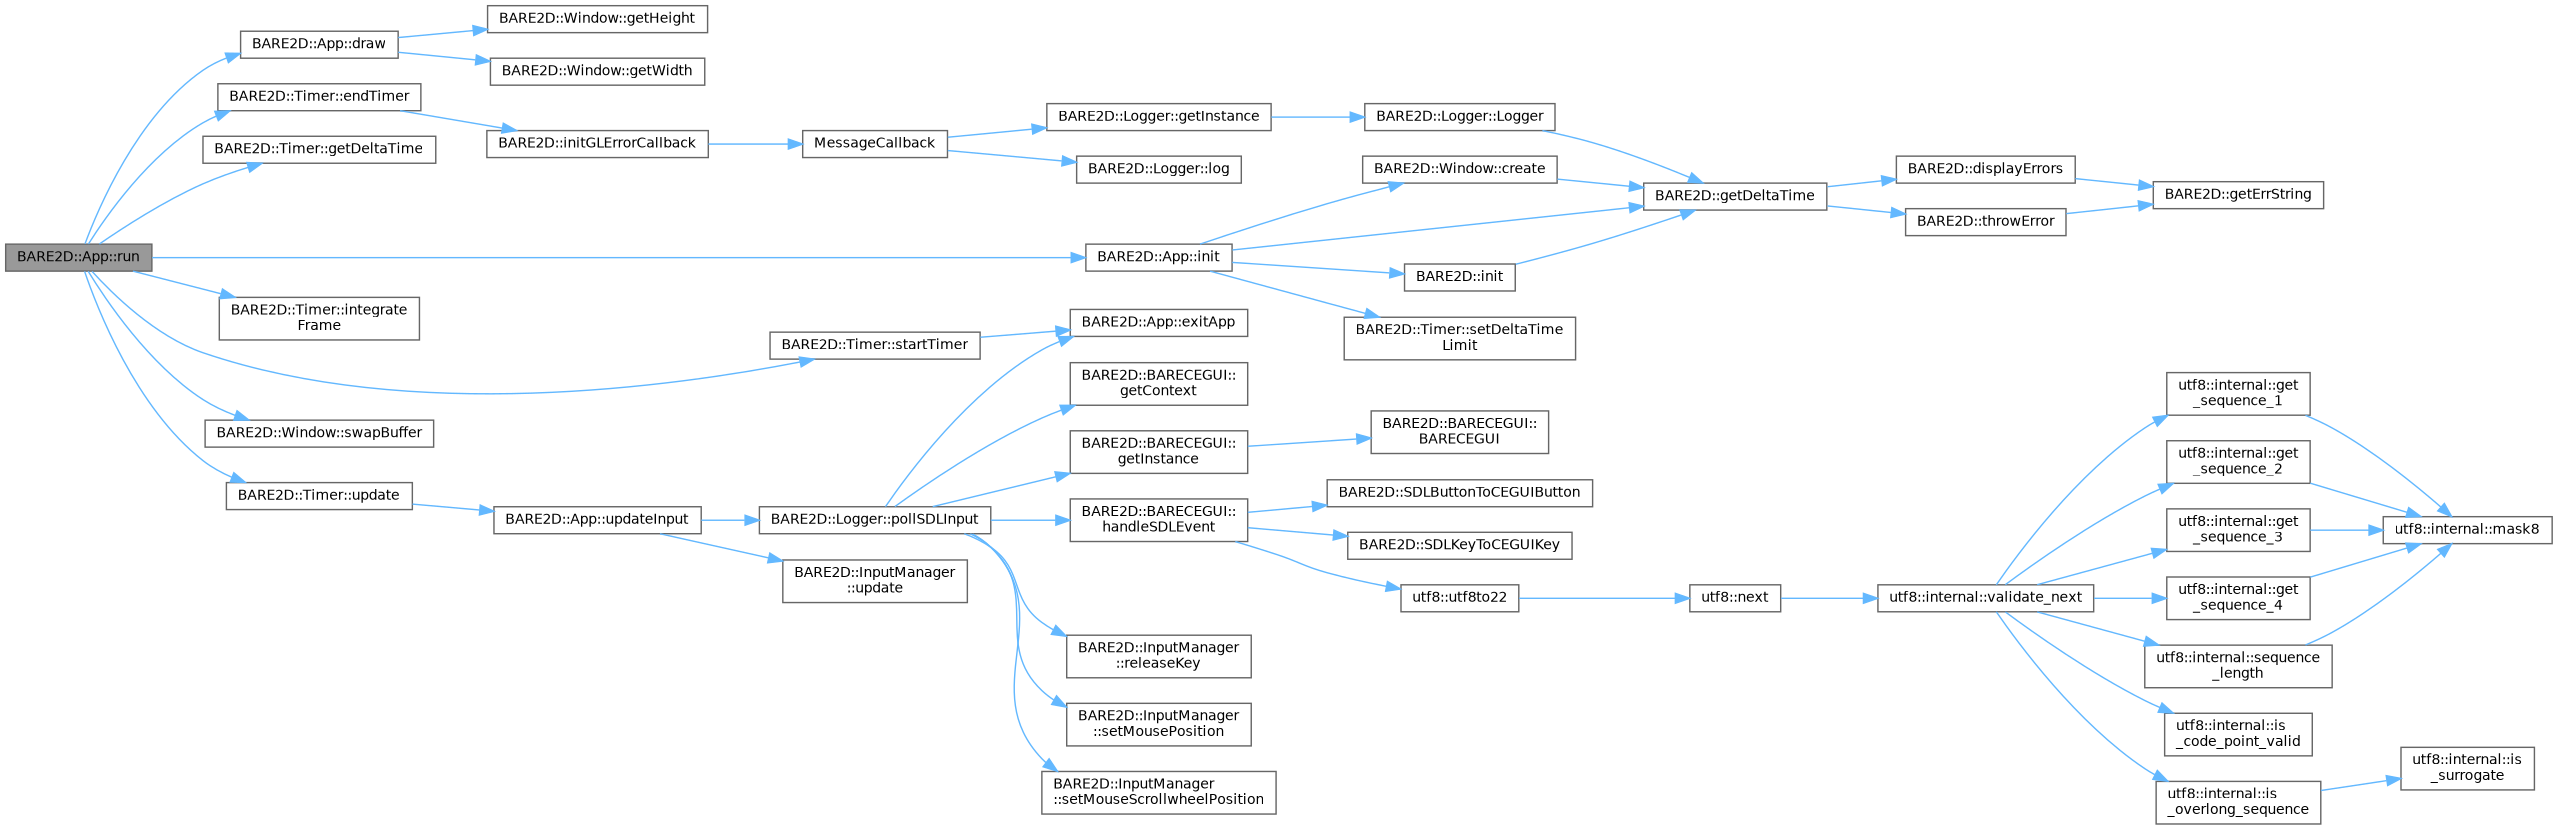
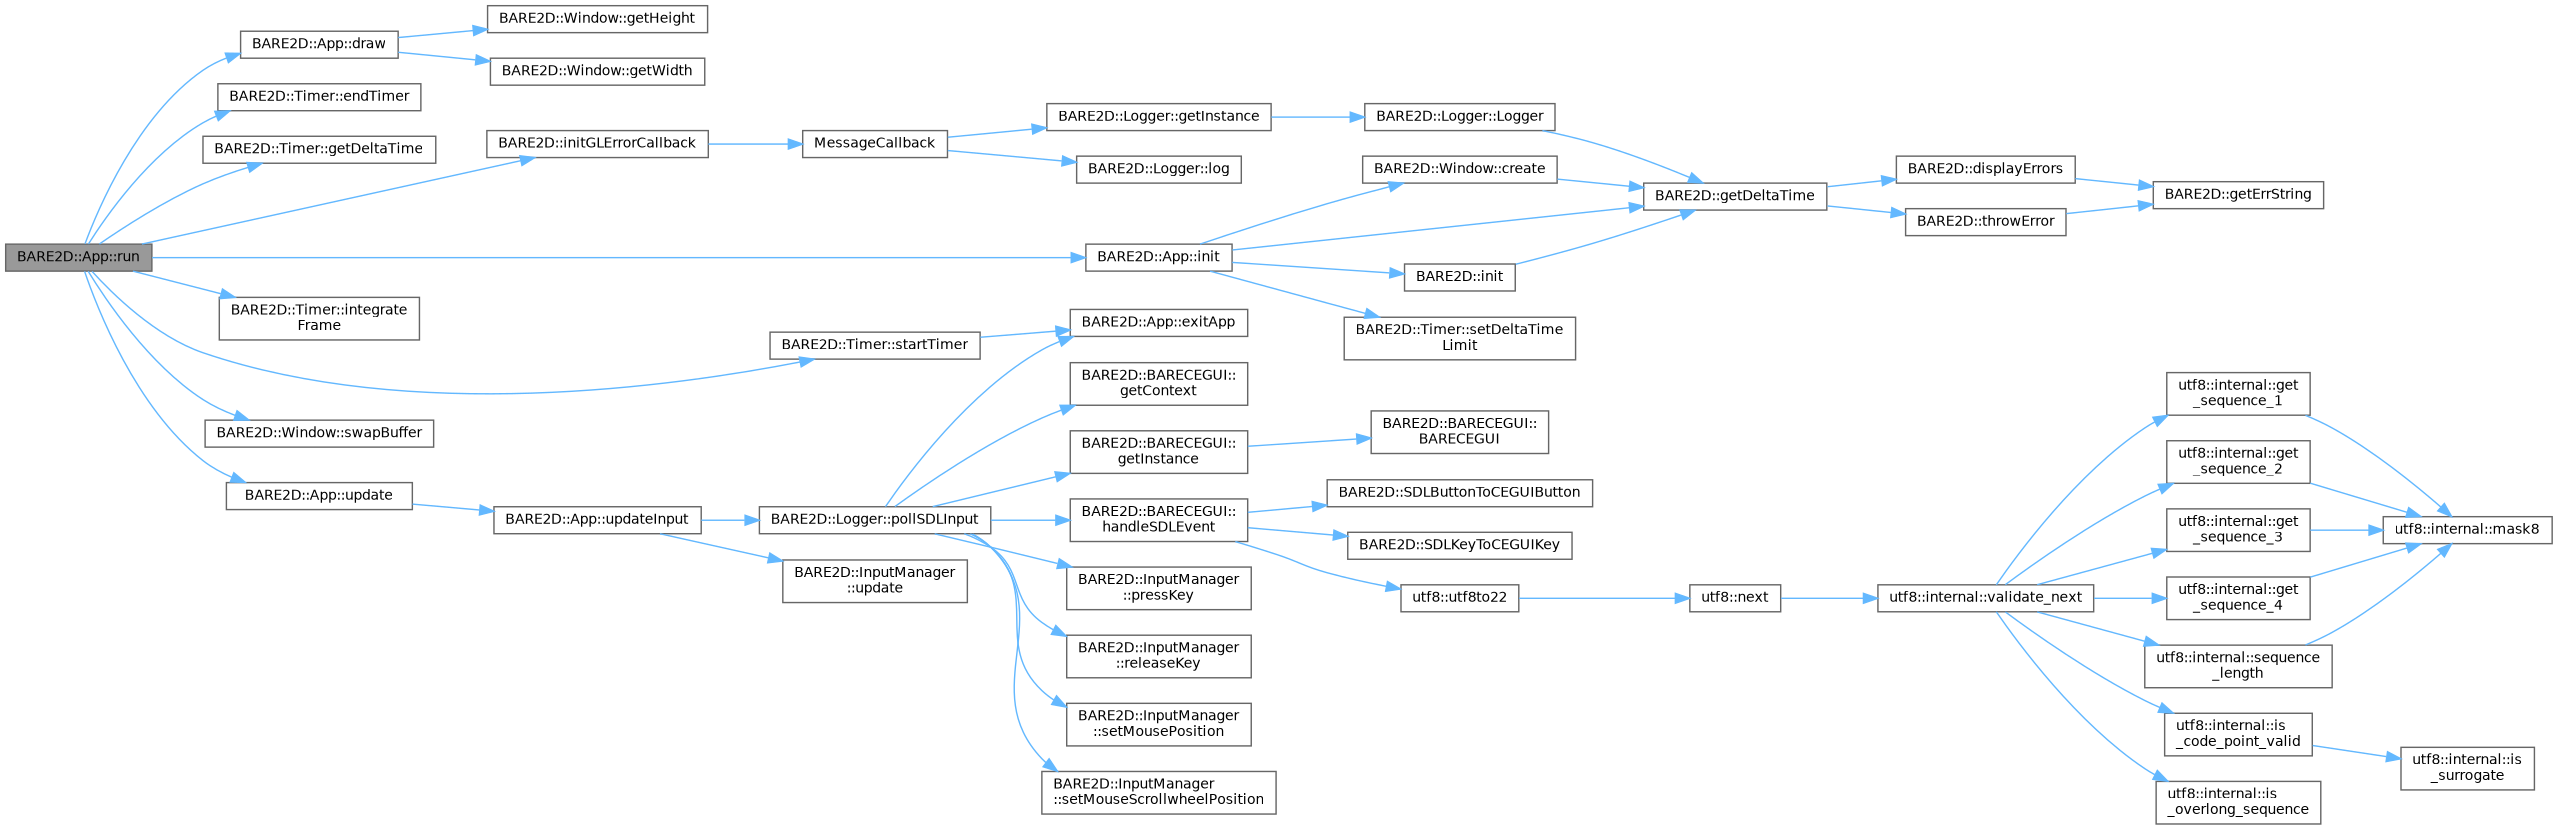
(451, 119) -> (331, 202)
(319, 496) -> (319, 496)
none -> (1159, 588)
(2354, 786) -> (2349, 751)
